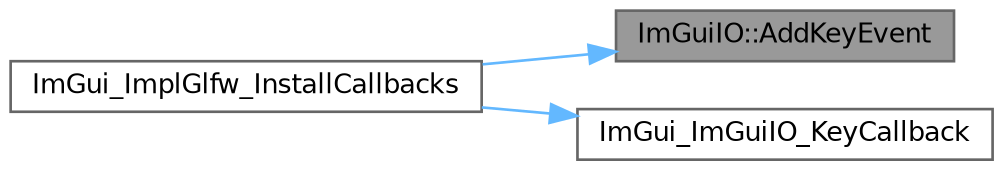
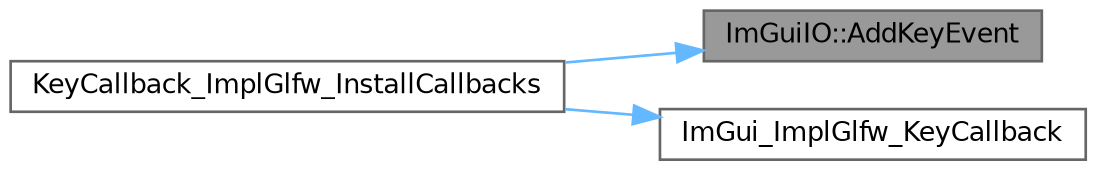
(246, 86) -> (287, 86)
(785, 134) -> (873, 134)
